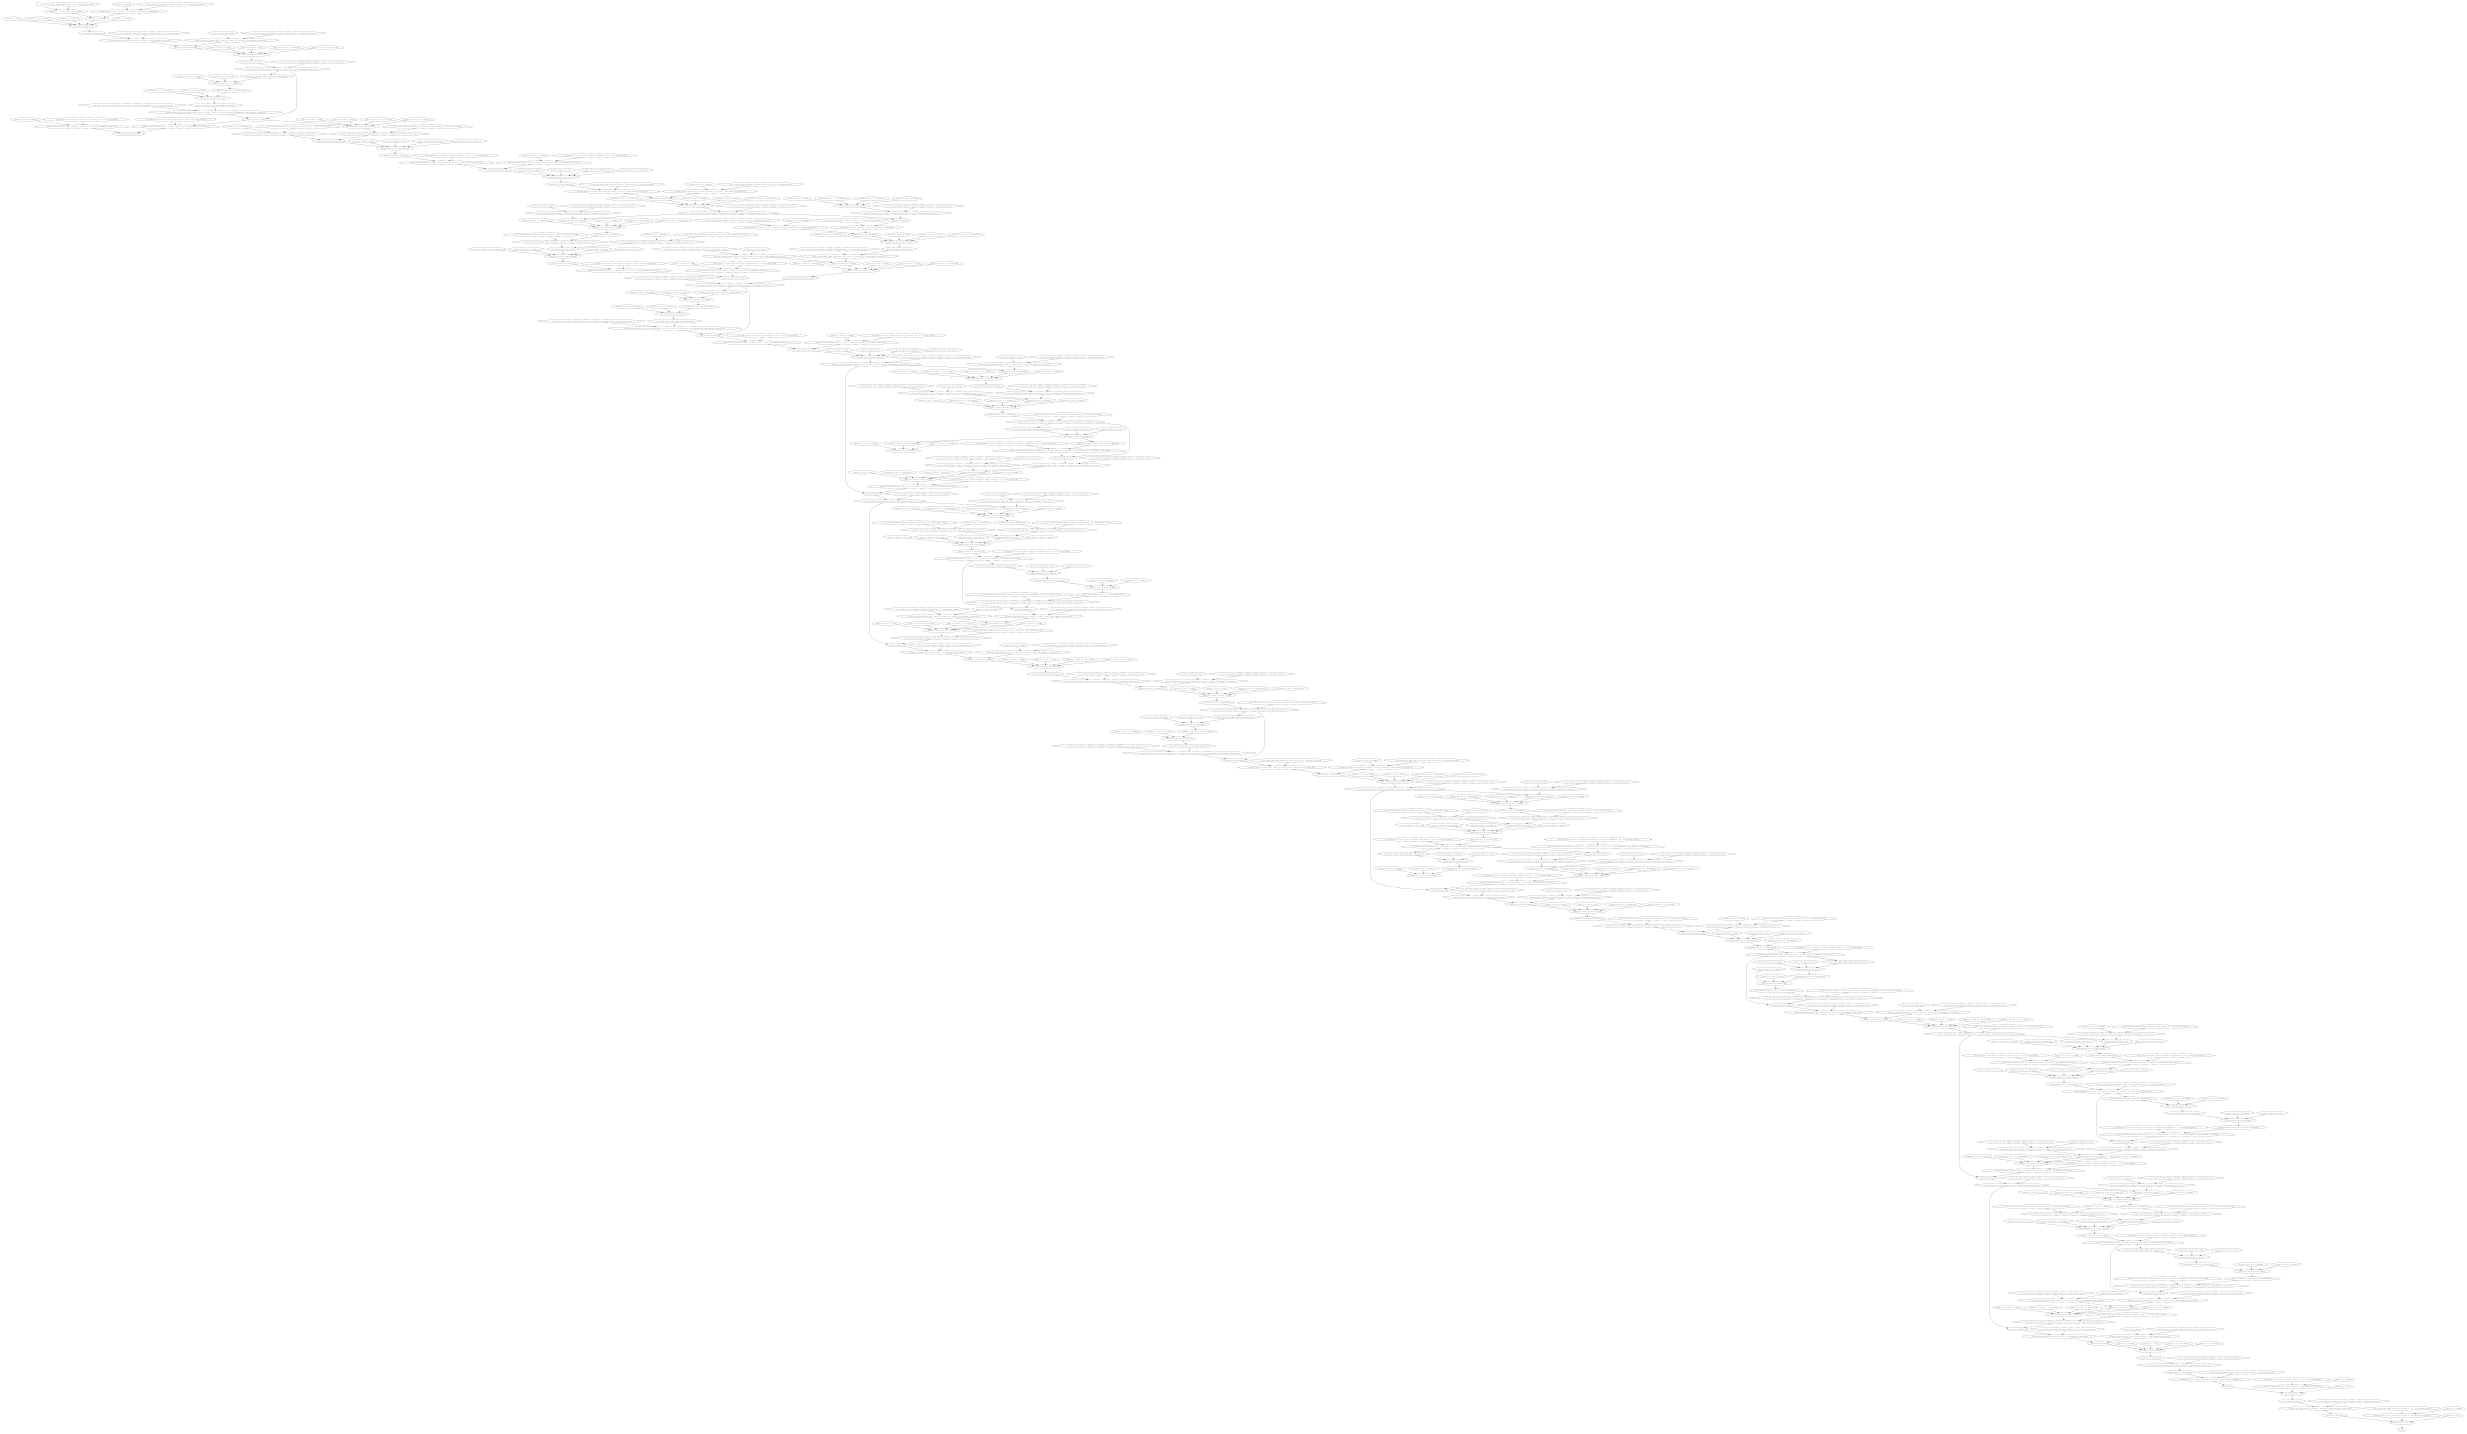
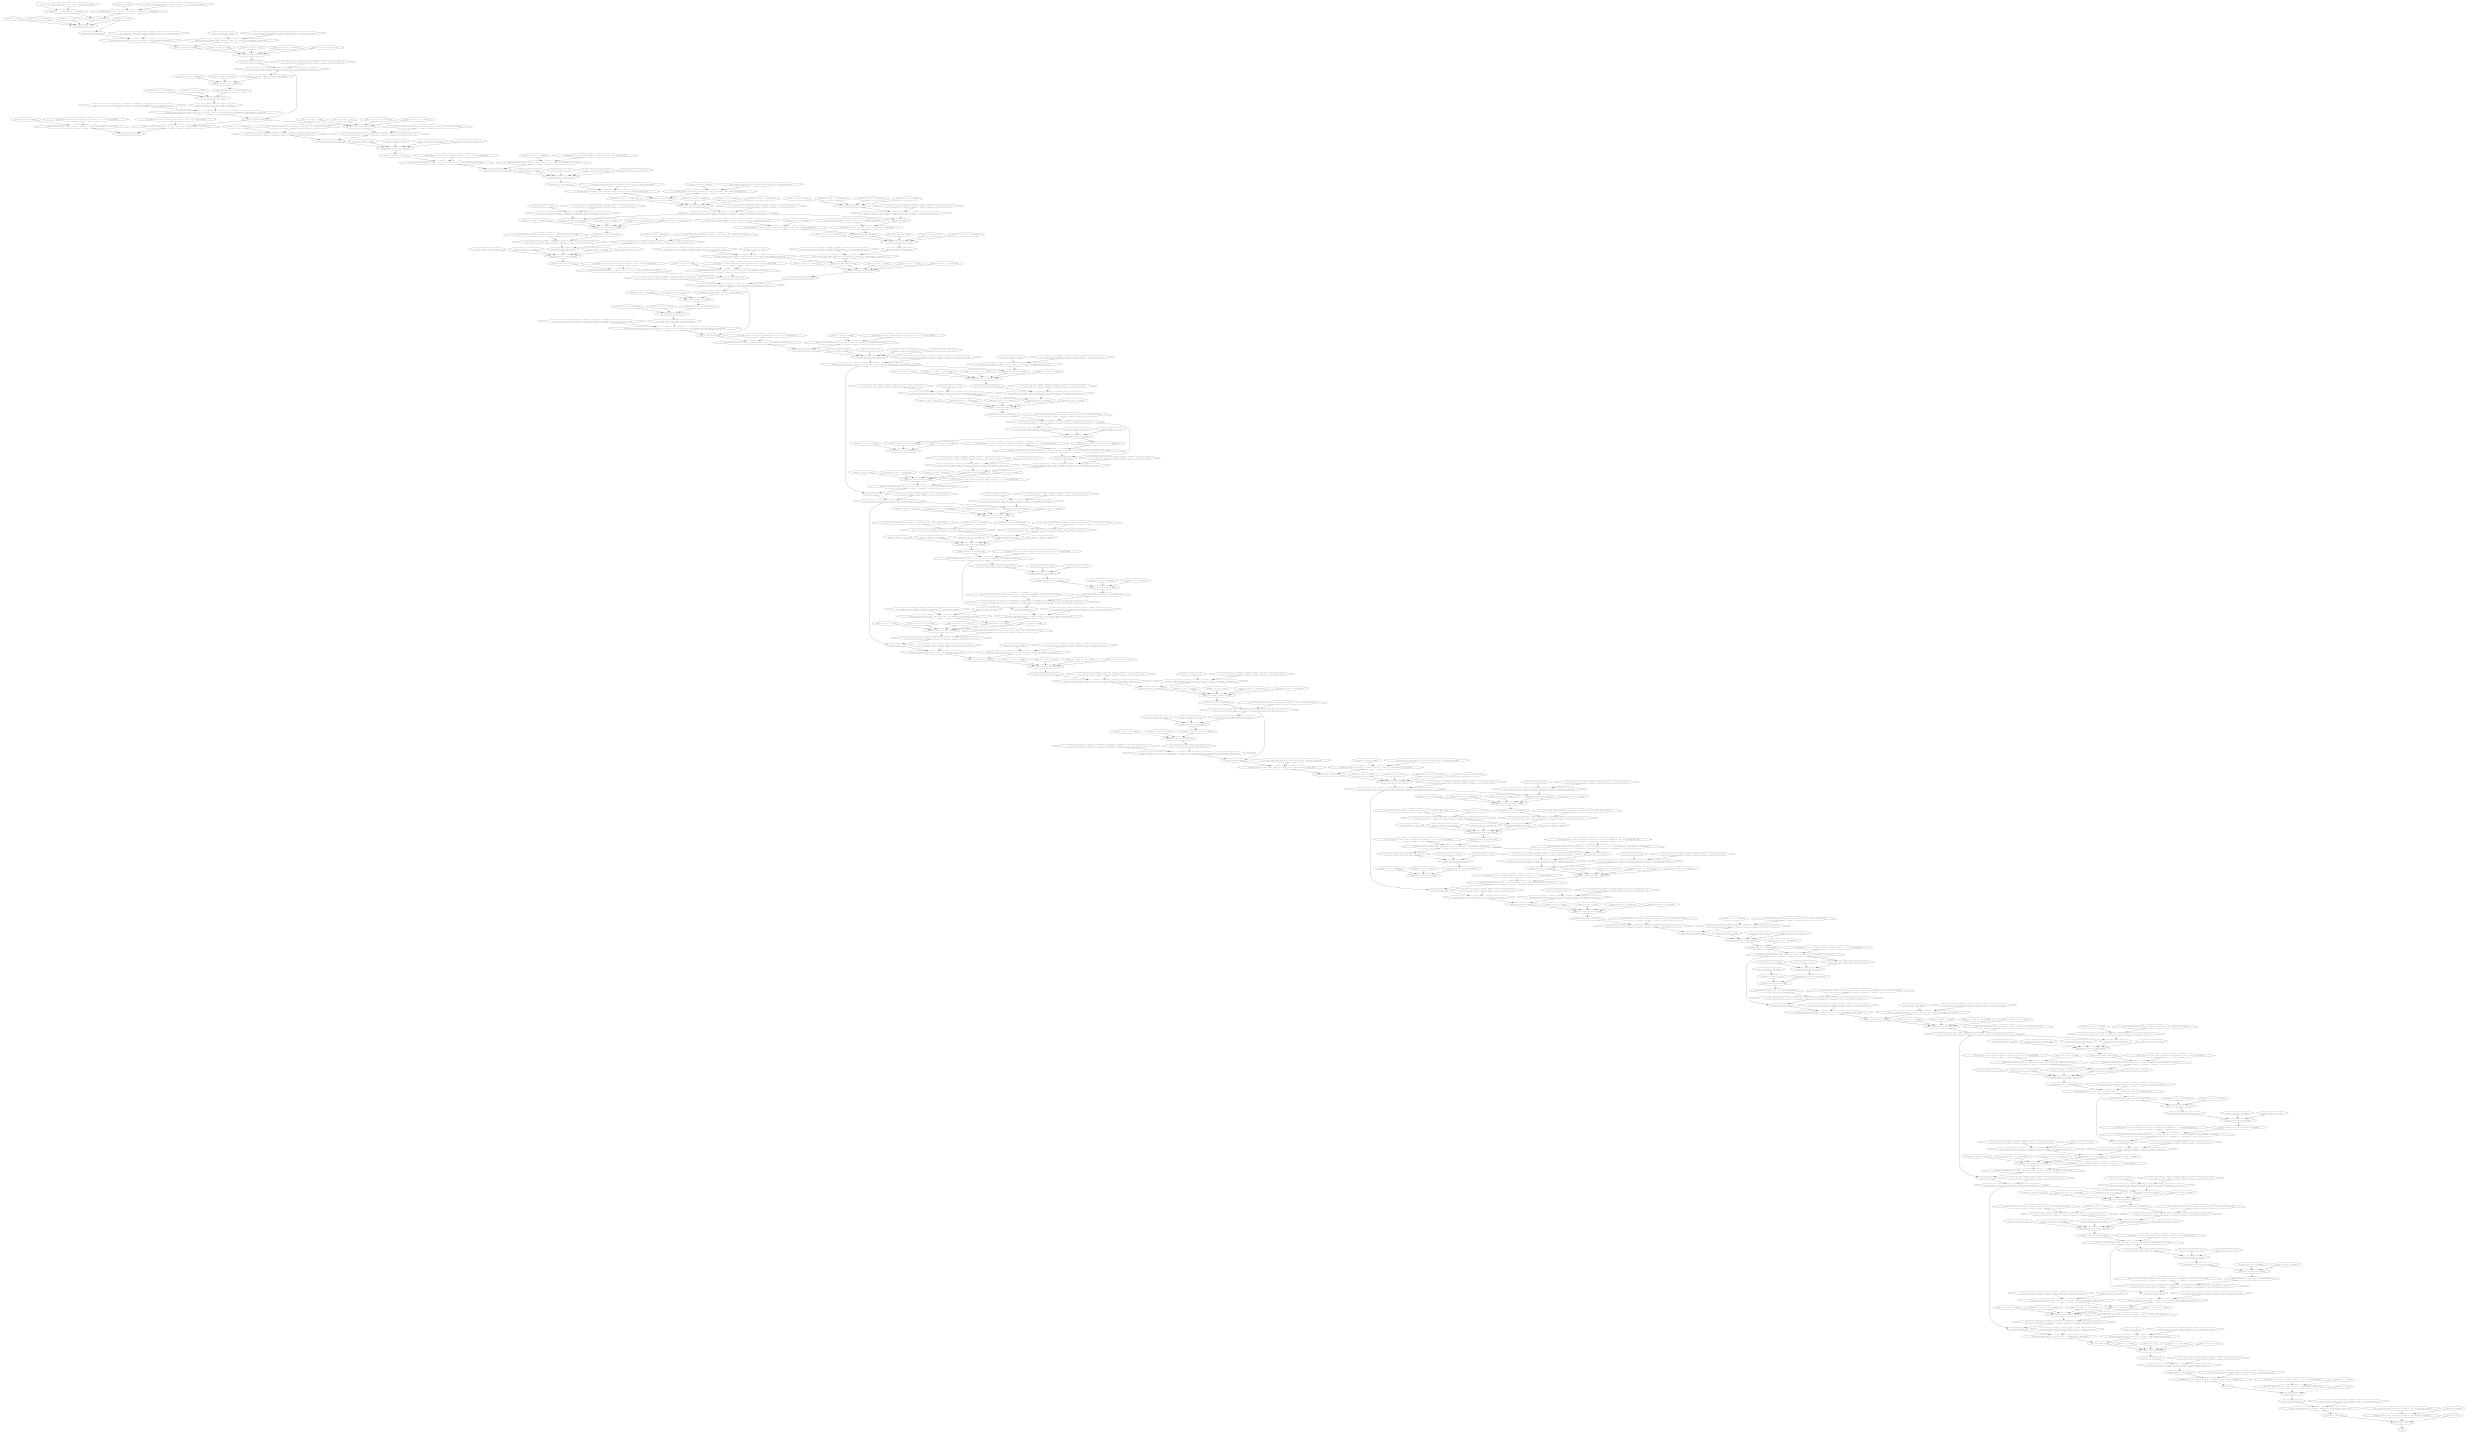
(87, 29) -> (108, 26)
(1756, 978) -> (1771, 972)
